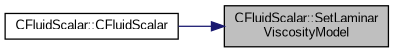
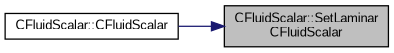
(306, 26) -> (306, 26)
